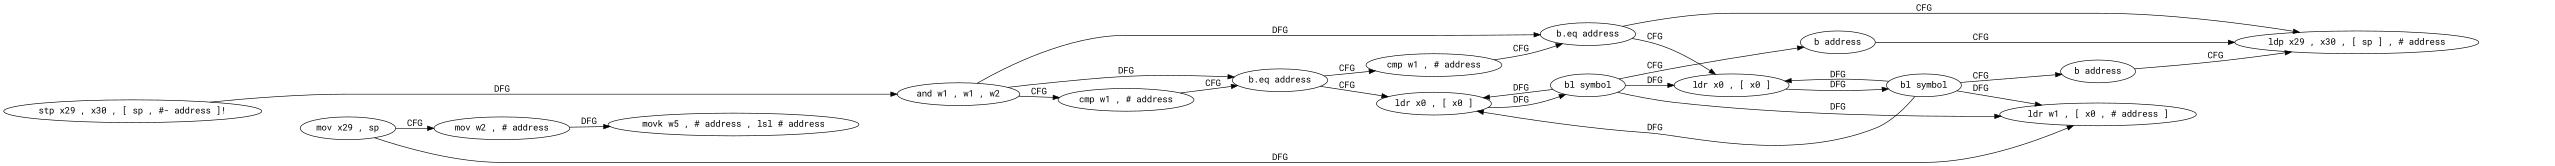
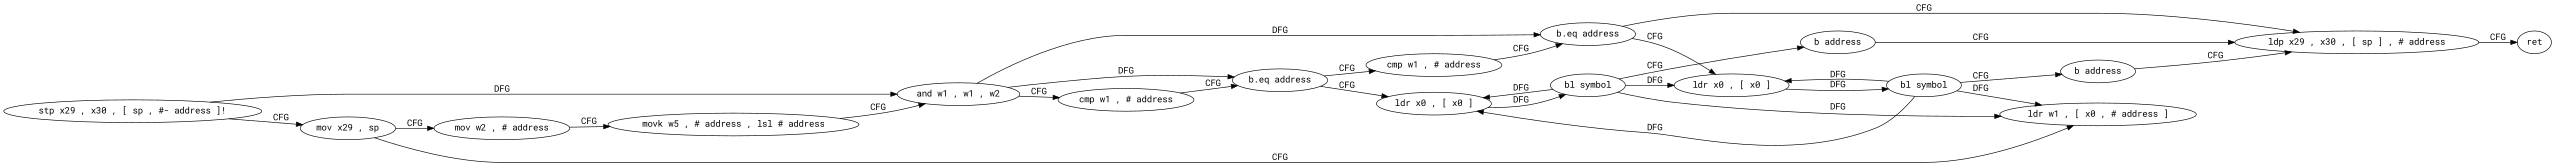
none -> (2534, 42)
none -> (880, 113)
none -> (262, 122)
(589, 122) -> (589, 122)
(1280, 158) -> (1280, 158)
